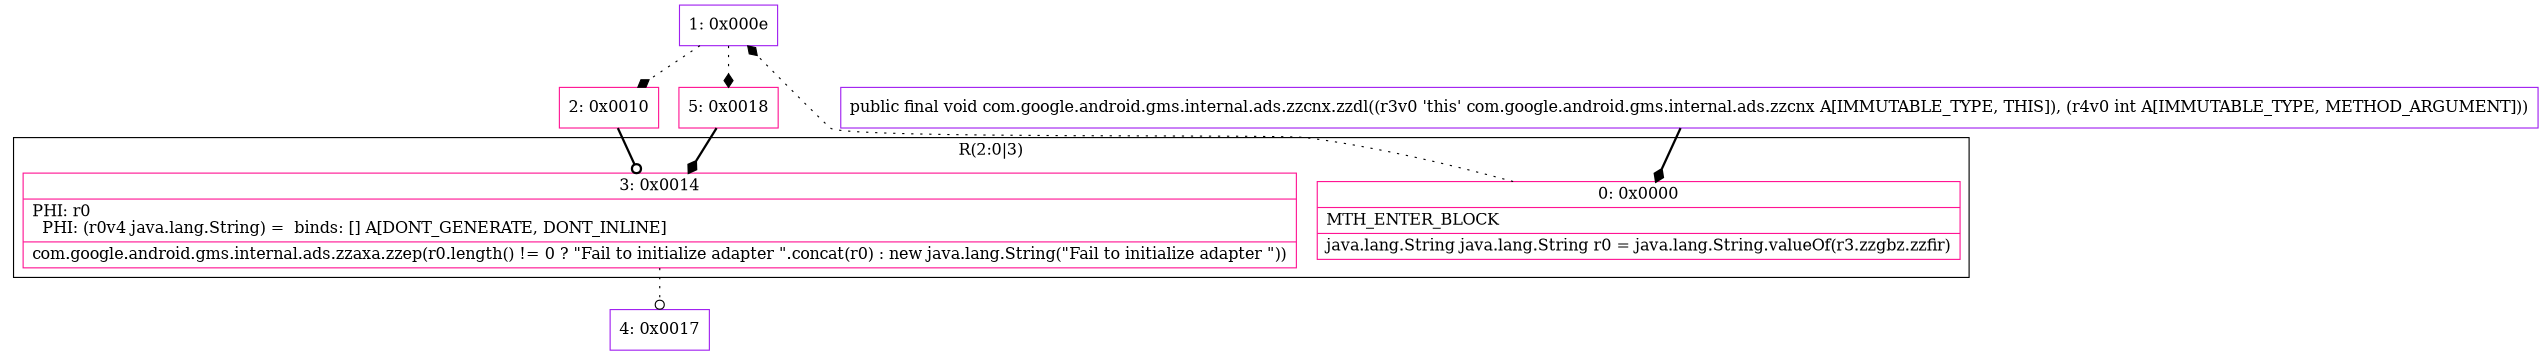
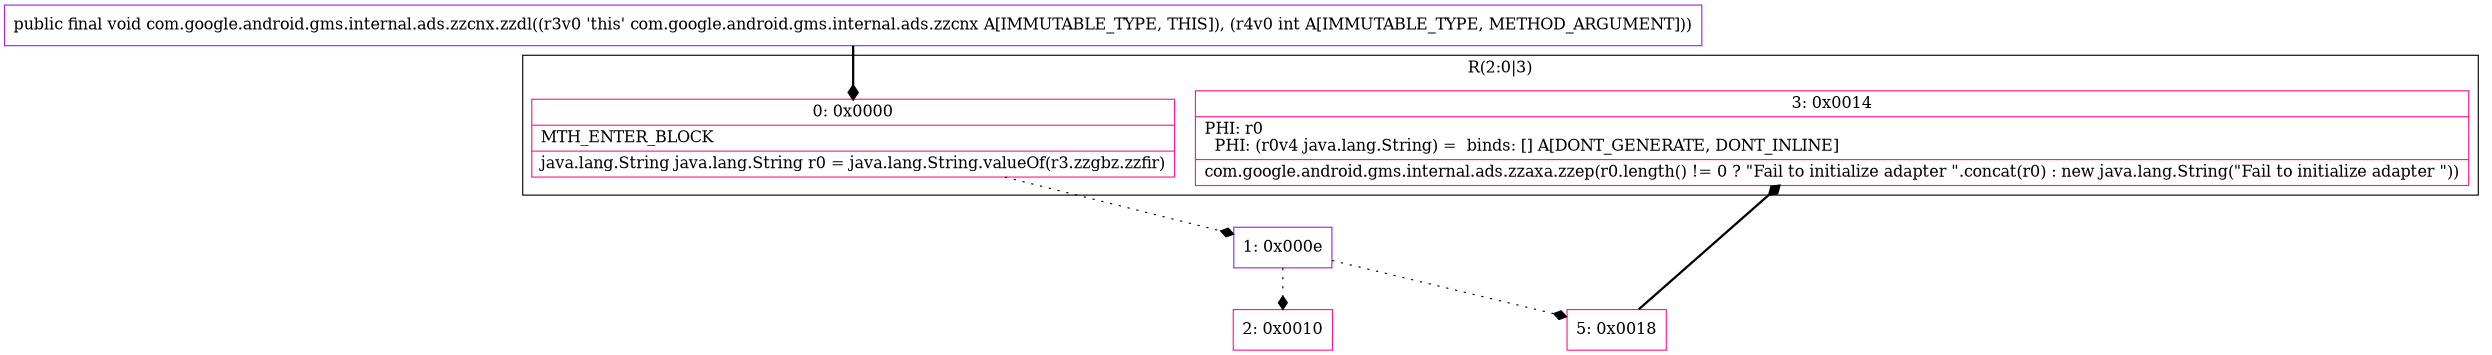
(626, 146) -> none
(660, 330) -> none
